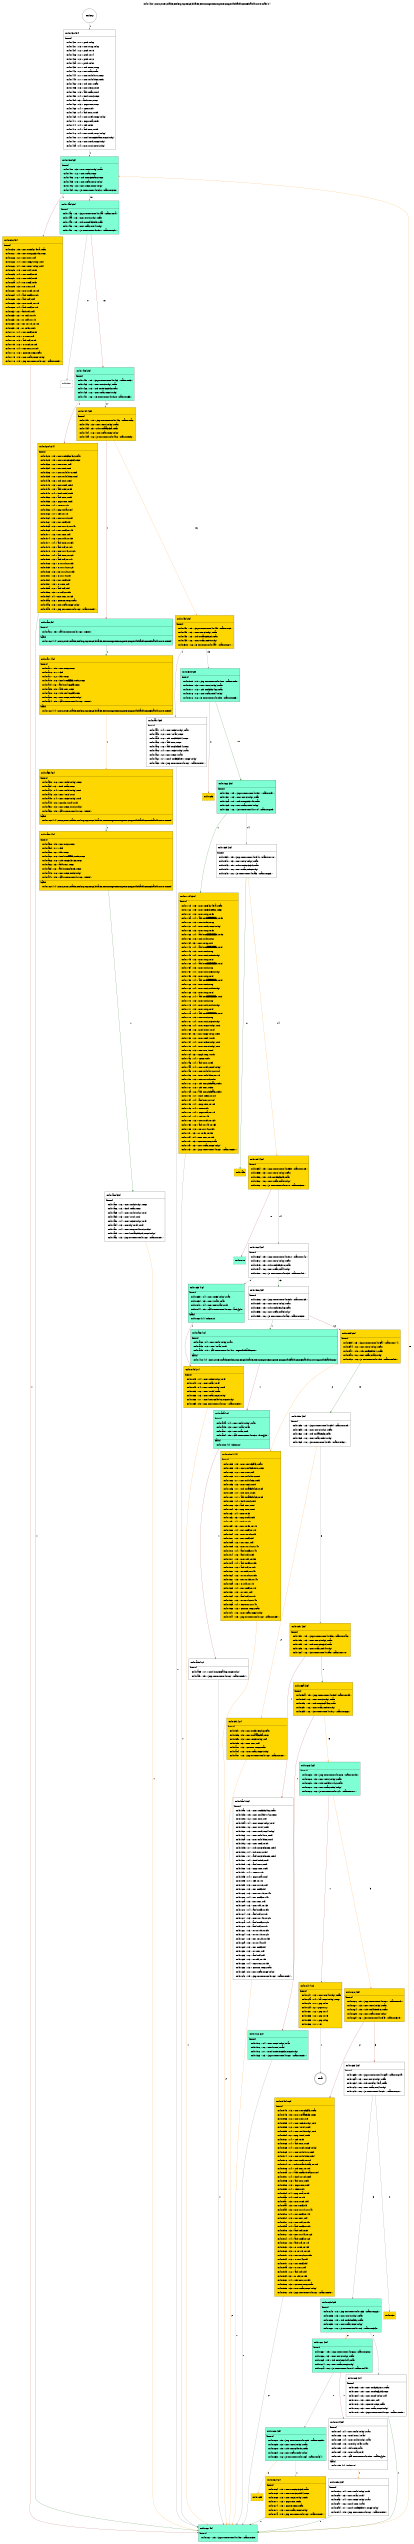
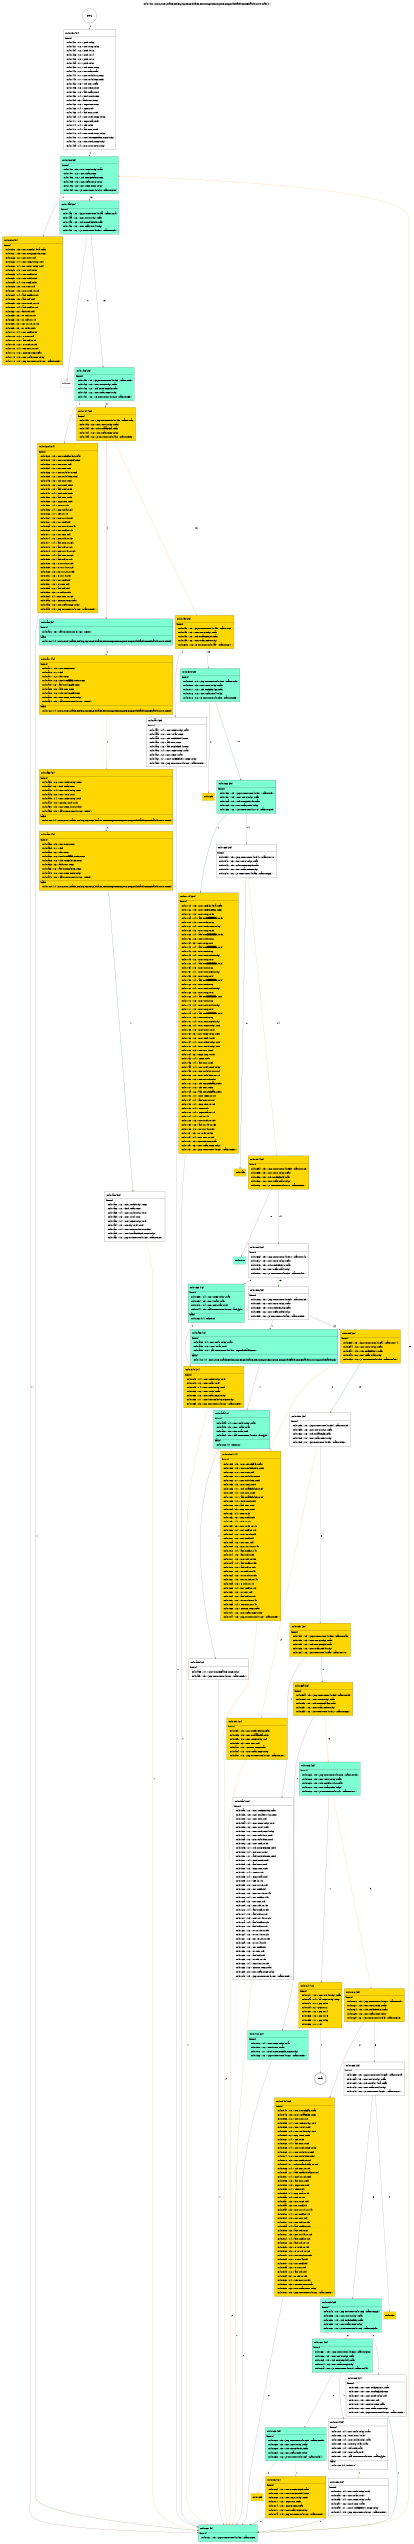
(89, 16) -> (89, 16)
